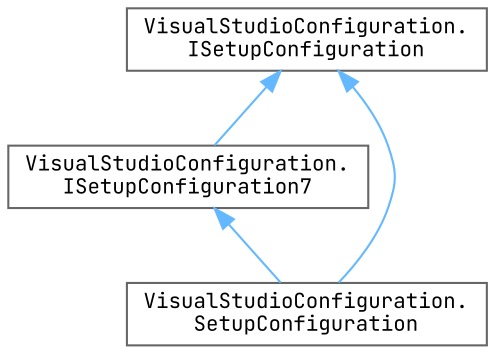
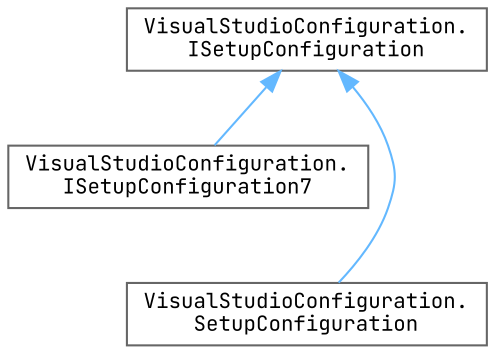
(255, 254) -> none
